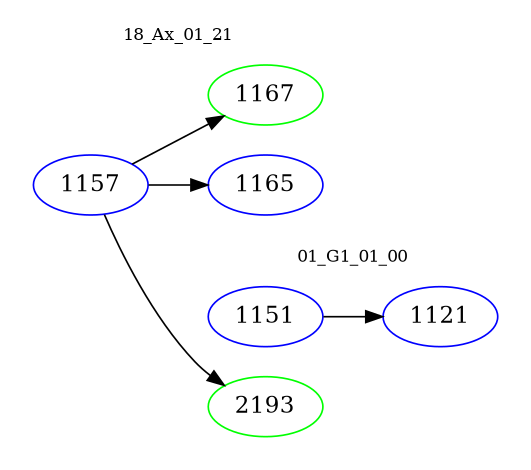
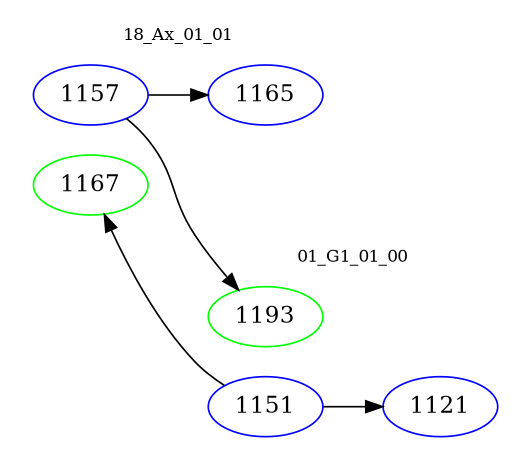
(178, 36) -> (178, 36)
(171, 144) -> (158, 315)
(266, 407) -> (266, 317)
